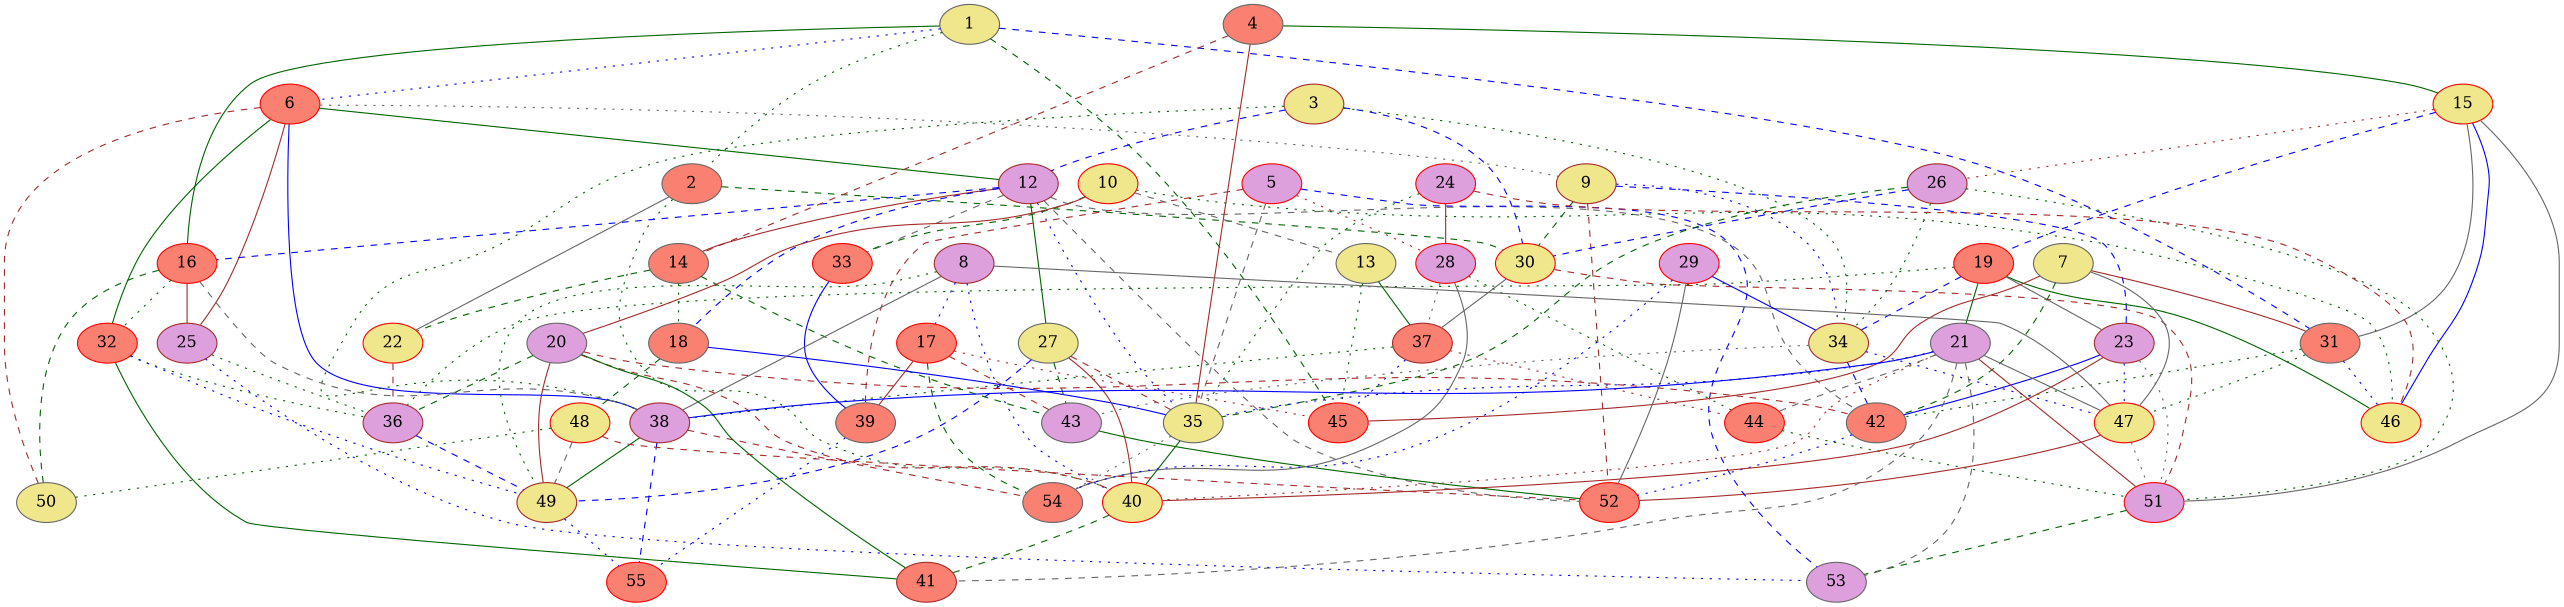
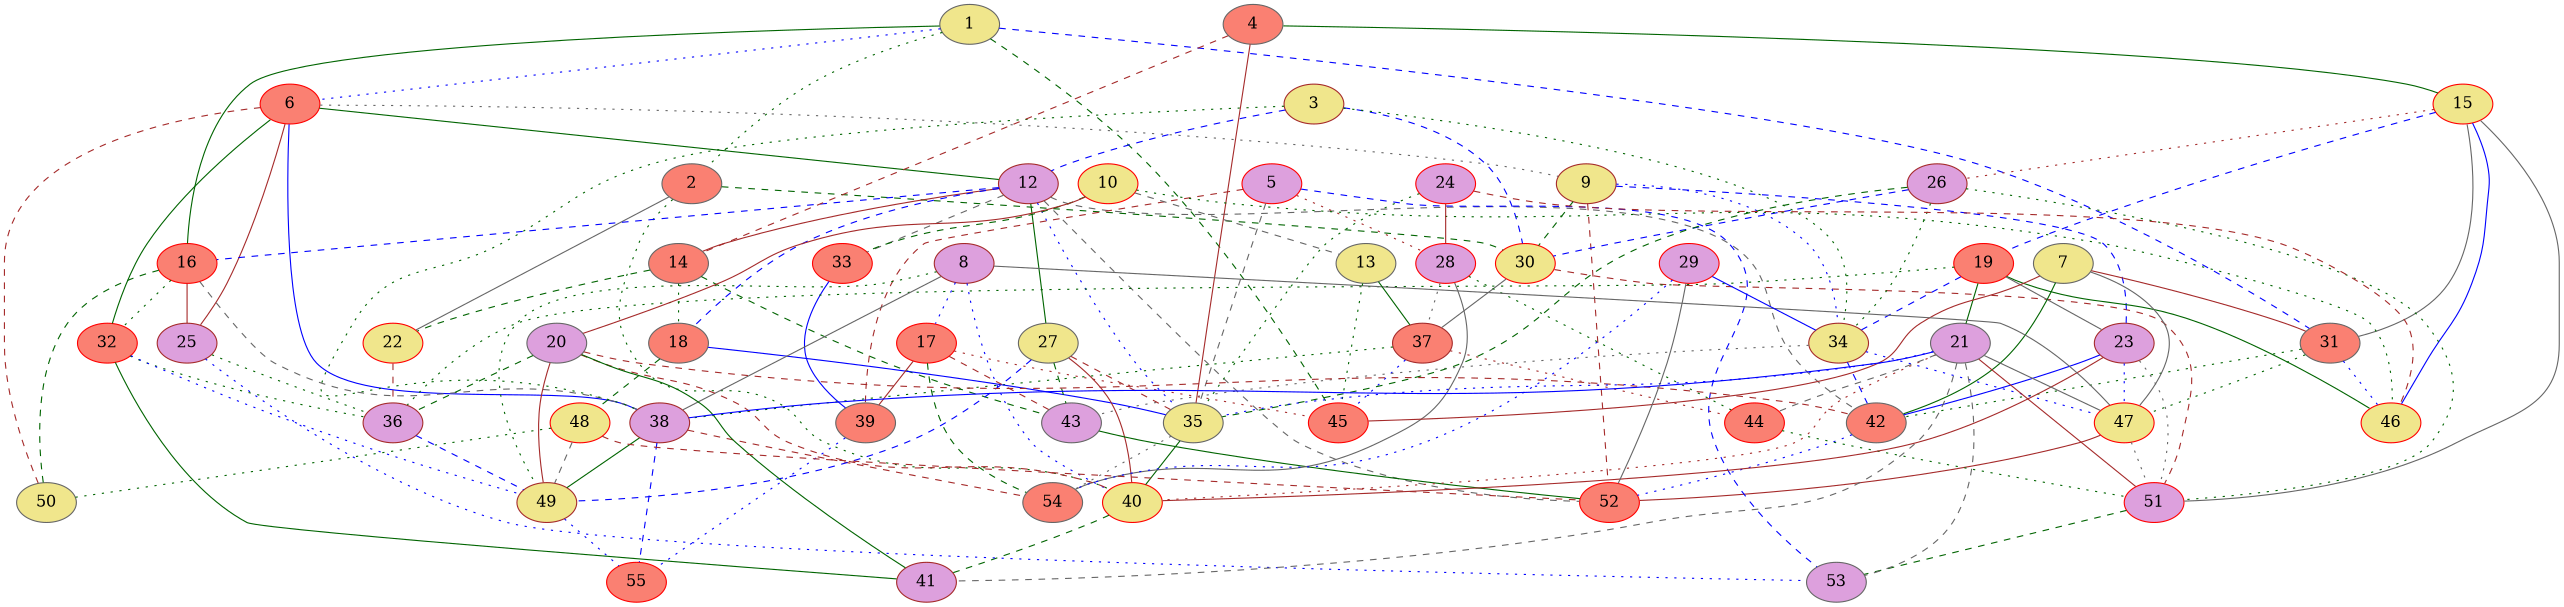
(2007, 356) -> (2007, 356)
(927, 582) -> (927, 582)
